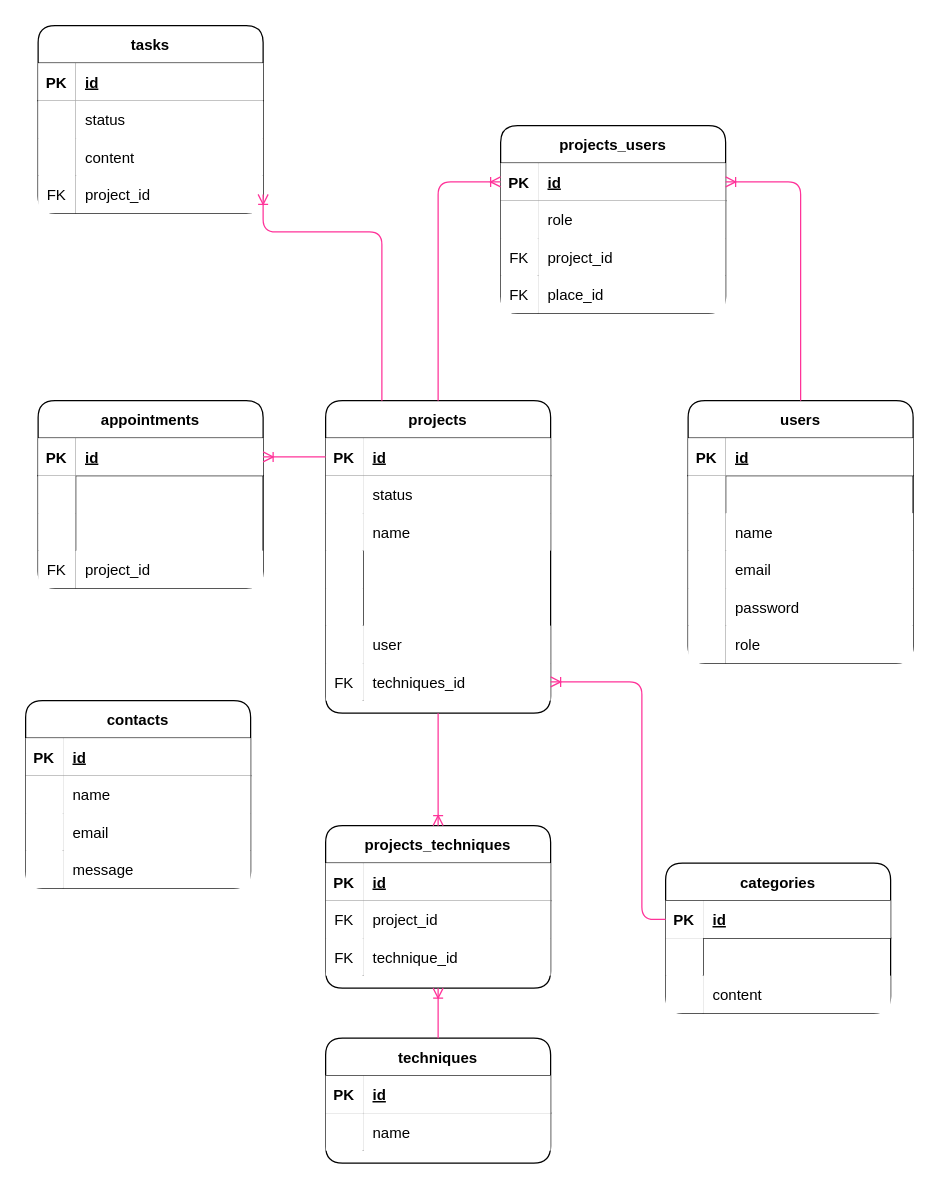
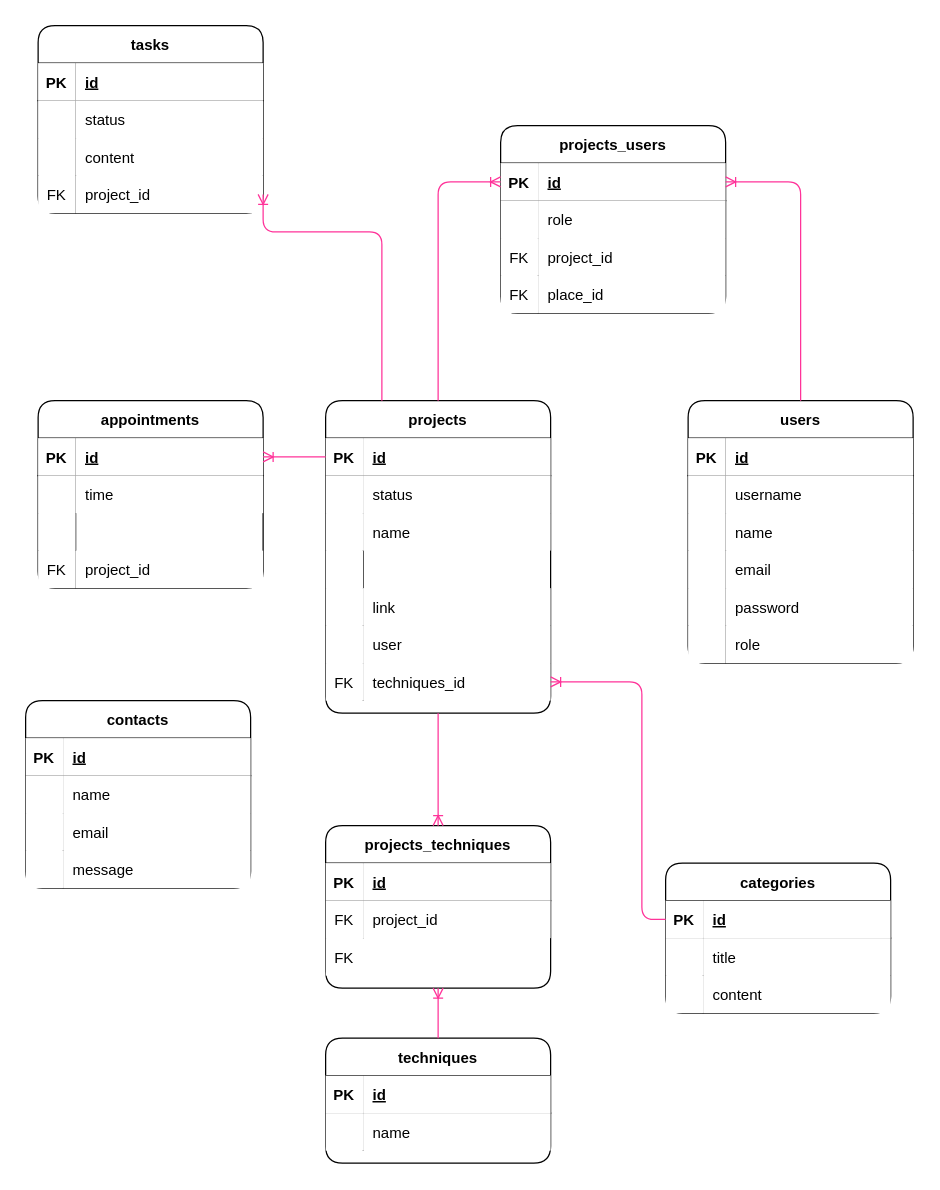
none -> (169, 494)
none -> (819, 494)
none -> (457, 607)
(457, 957) -> none
none -> (797, 957)
